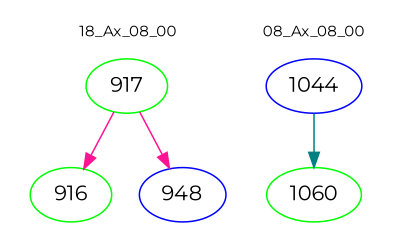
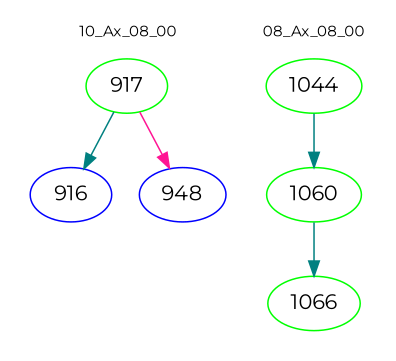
(128, 32) -> (128, 32)
(314, 86) -> (314, 86)
(102, 134) -> (102, 134)
(71, 195) -> (71, 195)
none -> (314, 303)
